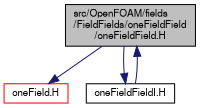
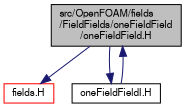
(36, 93) -> (29, 93)
